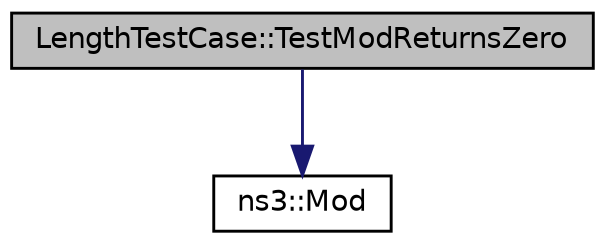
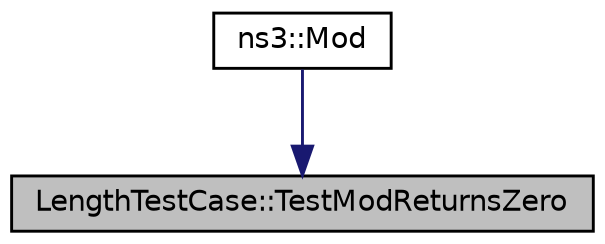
(302, 108) -> (302, 108)
